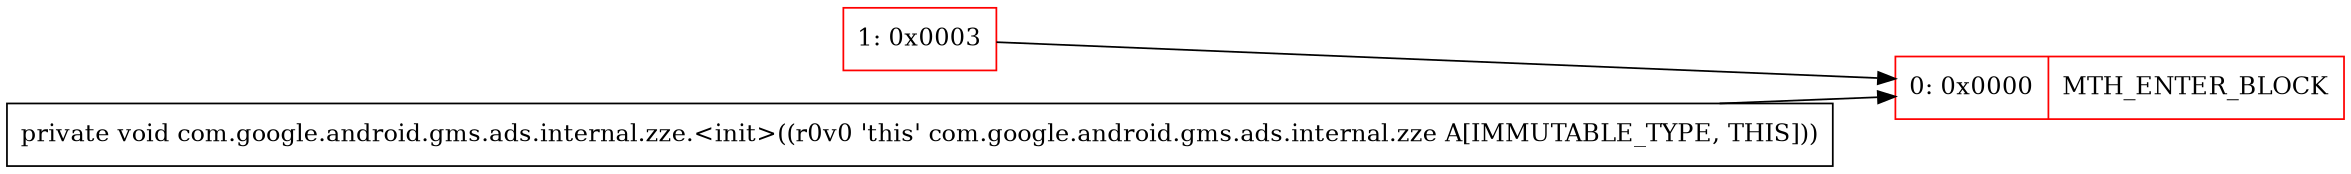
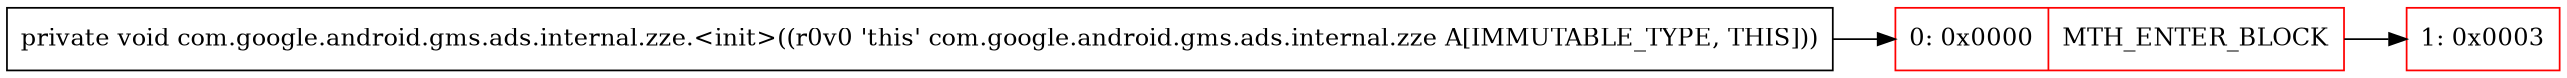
(1437, 60) -> (2367, 39)
